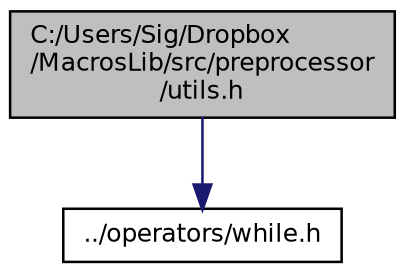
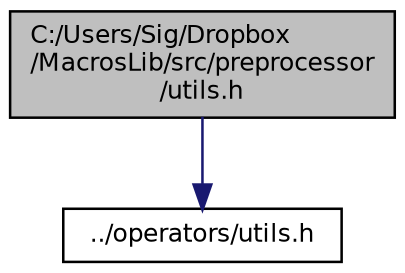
(202, 235) -> (202, 235)
